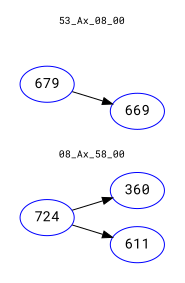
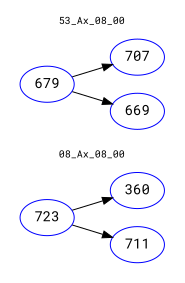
none -> (137, 57)
(92, 155) -> (92, 155)
(47, 218) -> (47, 218)
(137, 245) -> (137, 245)
